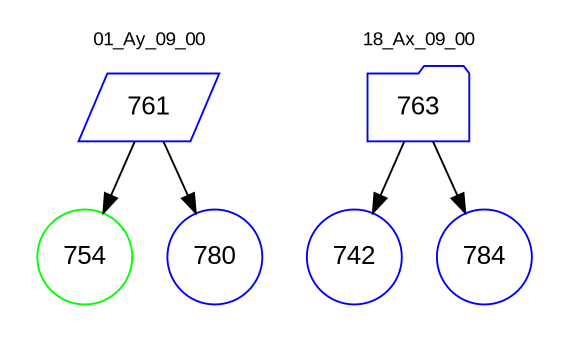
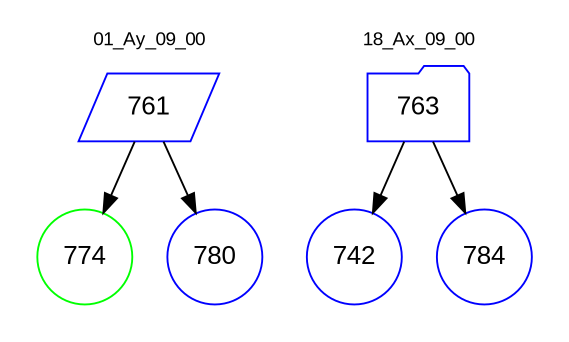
(85, 257) -> (85, 257)
